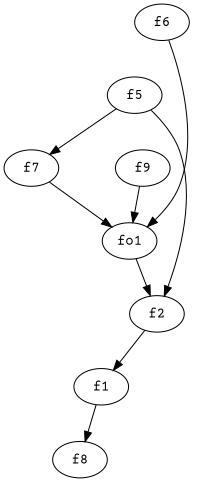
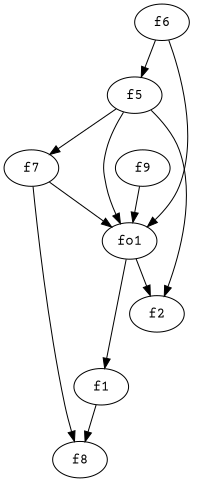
none -> (150, 54)
none -> (104, 162)
none -> (48, 310)
(132, 346) -> (116, 309)
